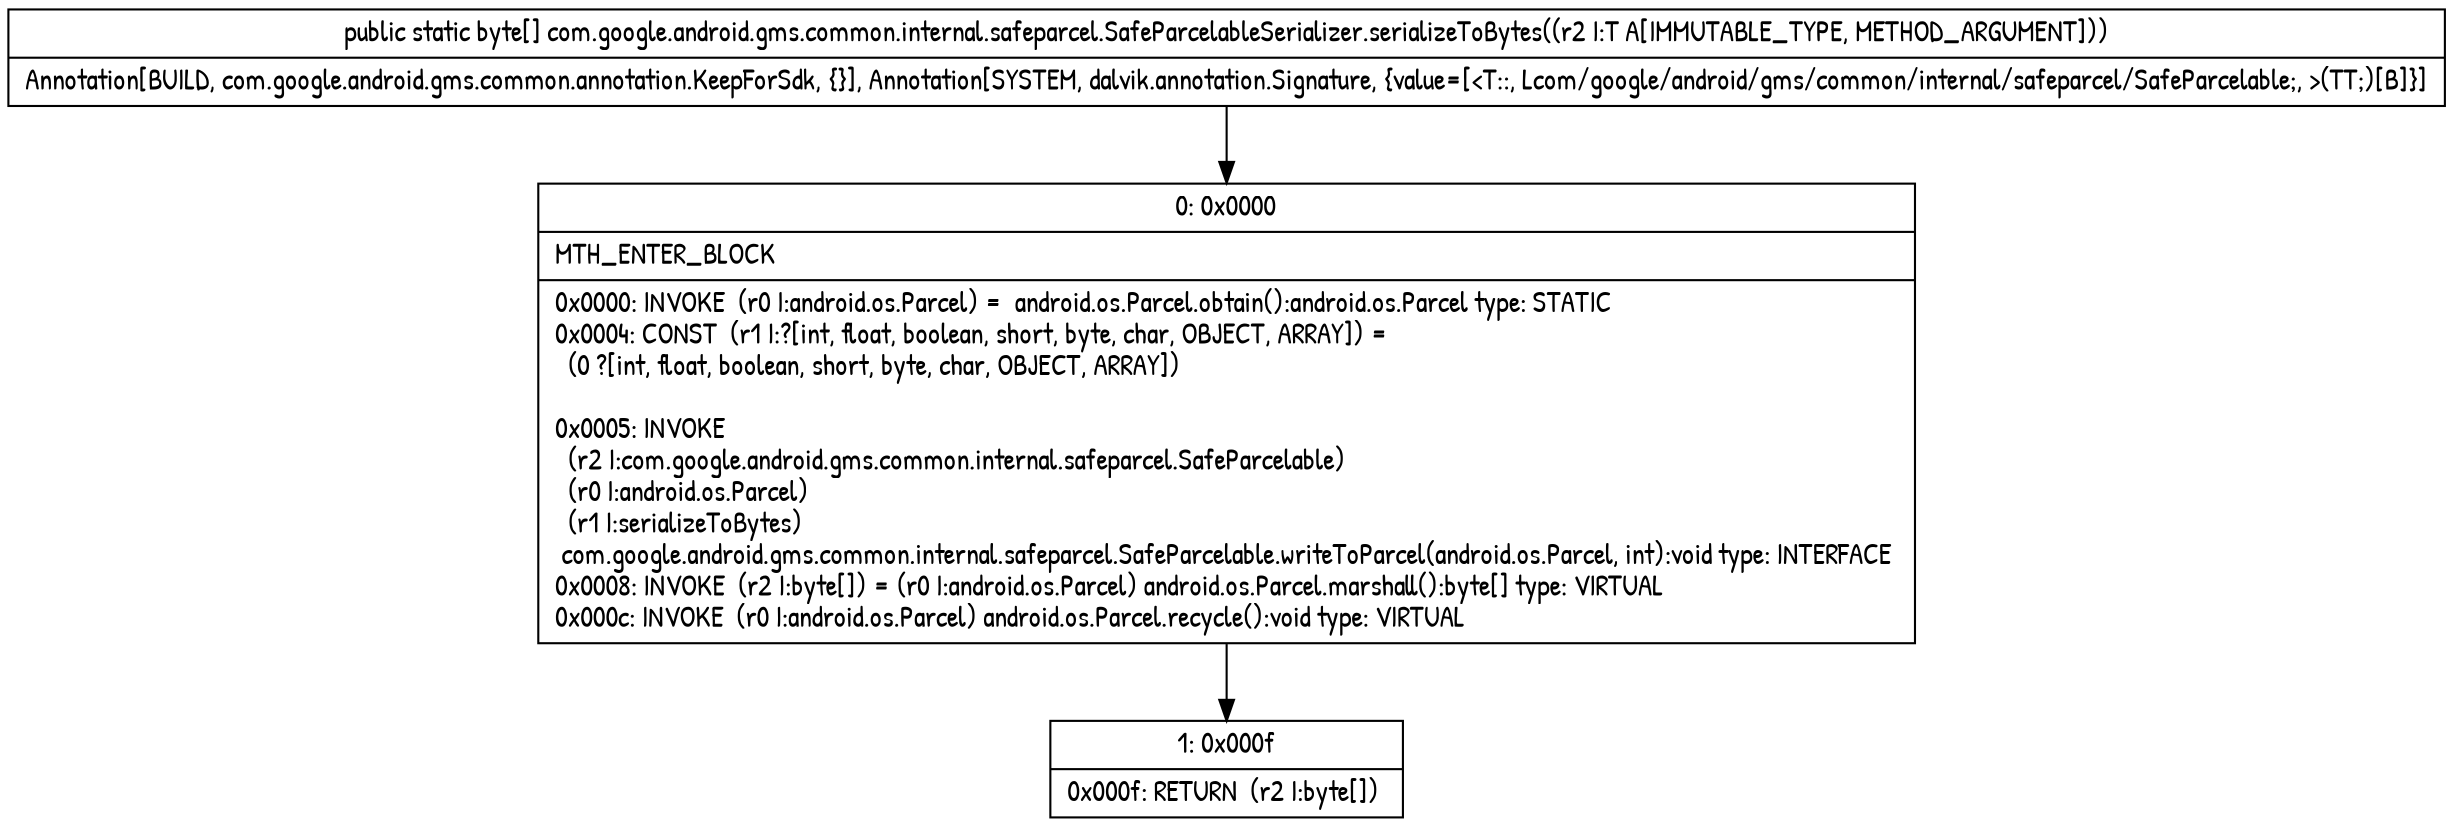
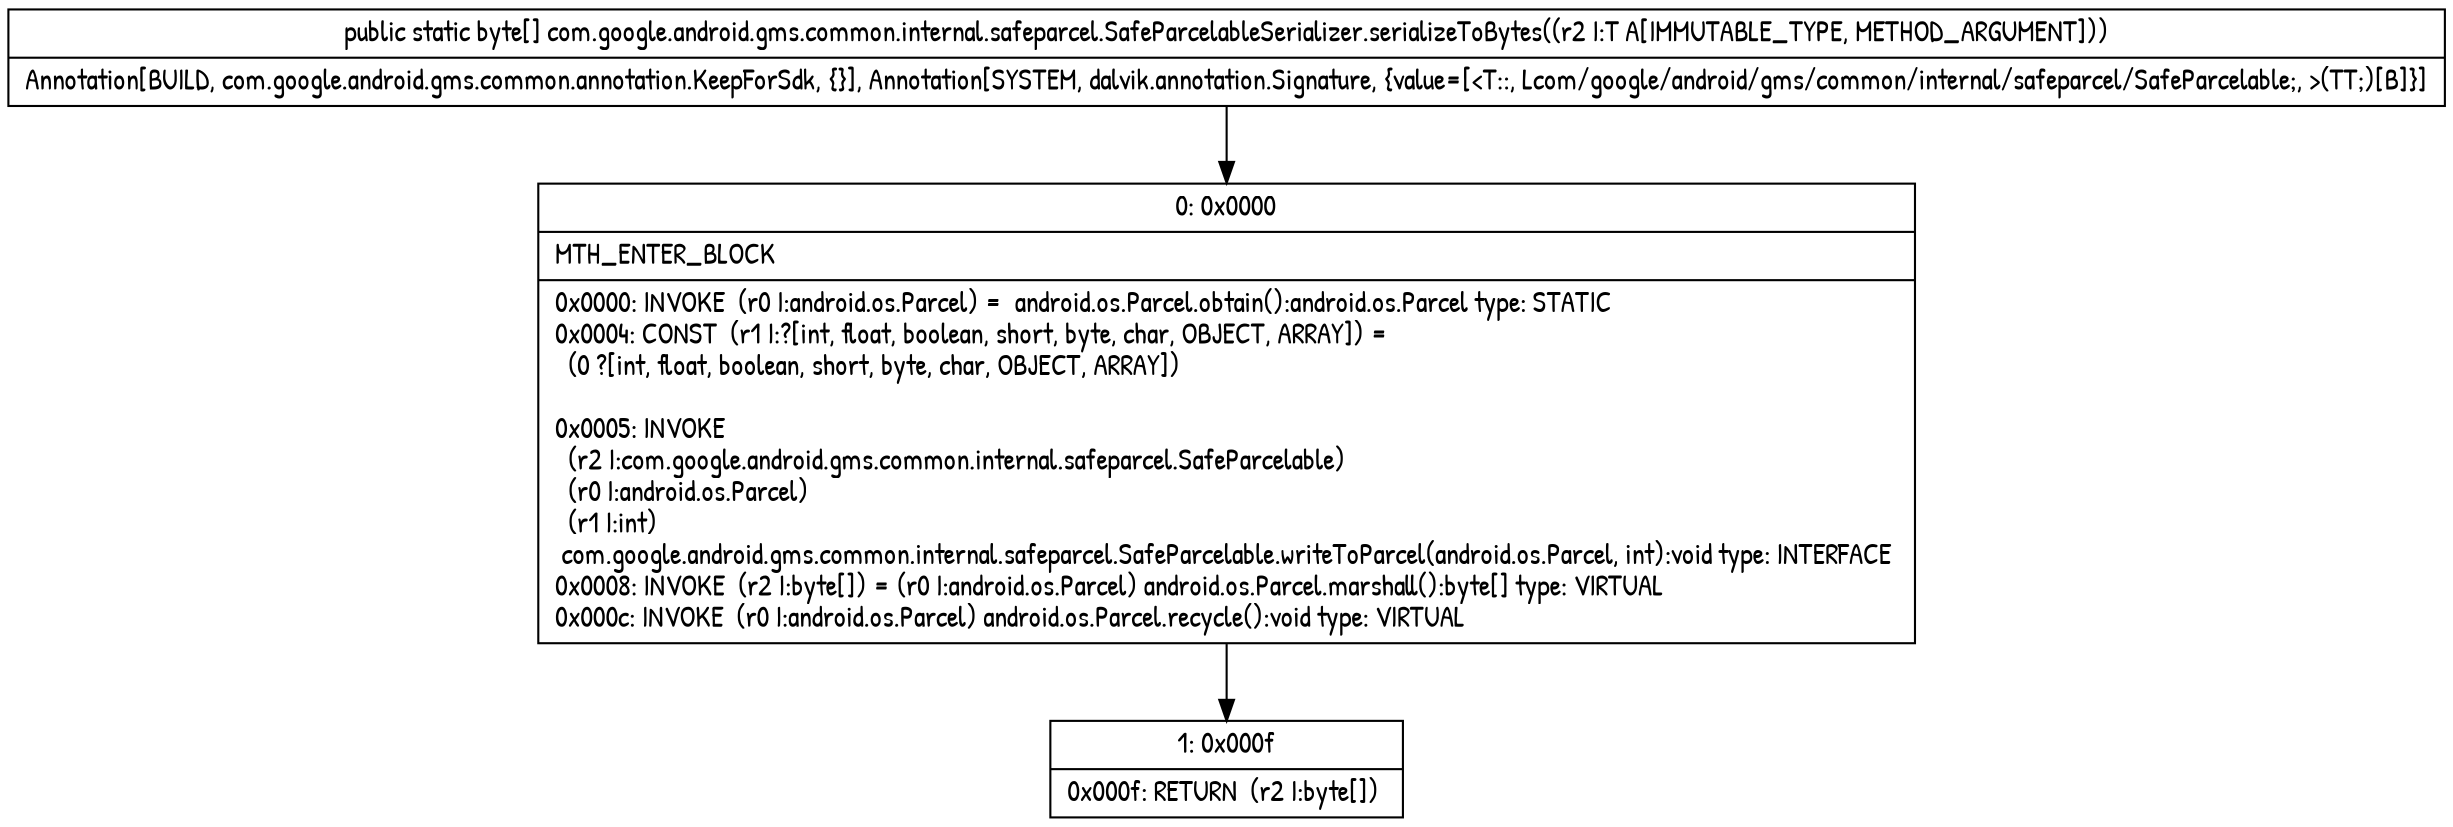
(679, 524) -> (606, 524)
